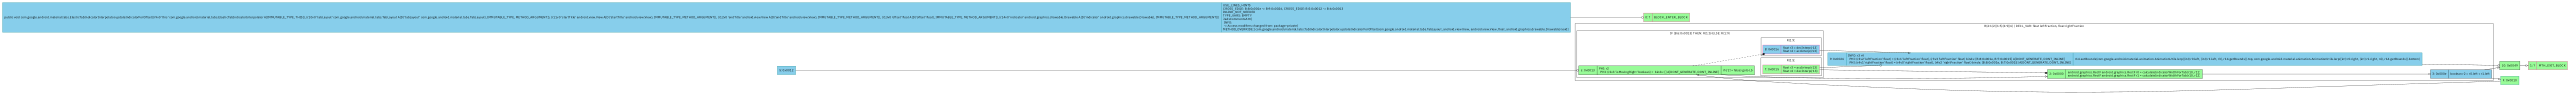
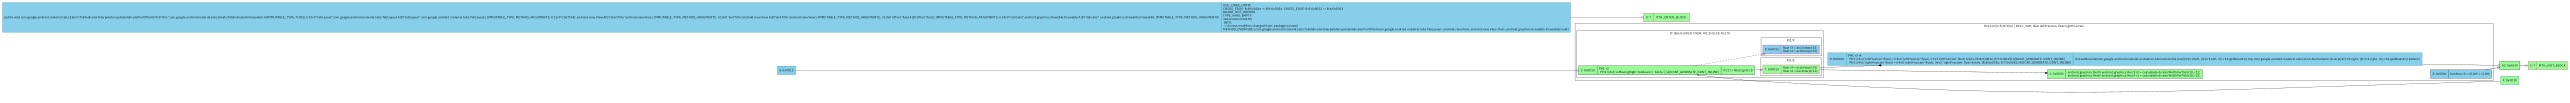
(1671, 17) -> (1671, 17)
(1864, 52) -> none
(1856, 56) -> (1855, 56)
(1728, 60) -> (1728, 60)
(1849, 67) -> (1849, 67)
(2315, 74) -> none
(2495, 78) -> none
(1883, 79) -> (1757, 70)
